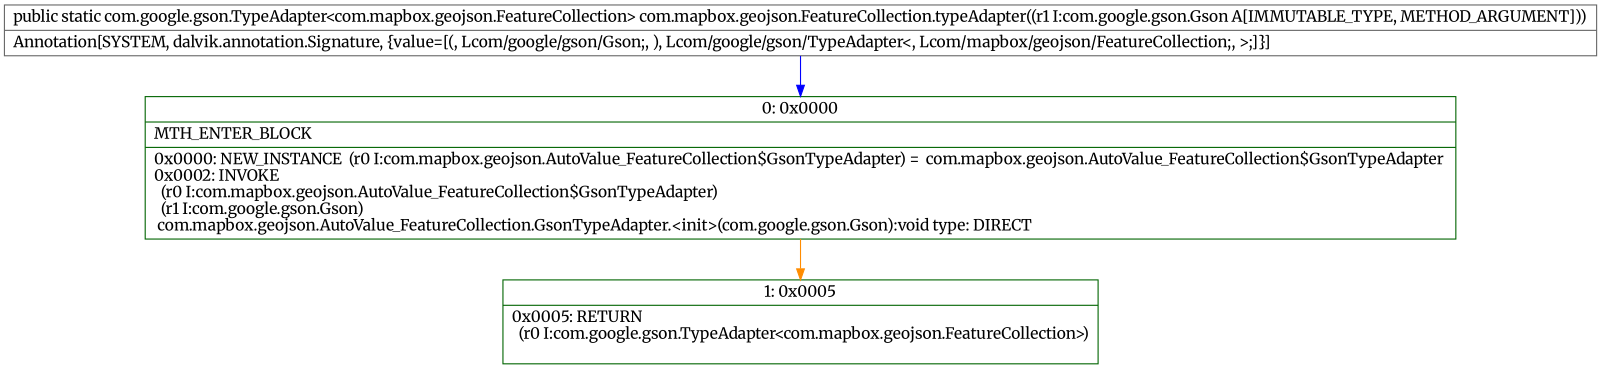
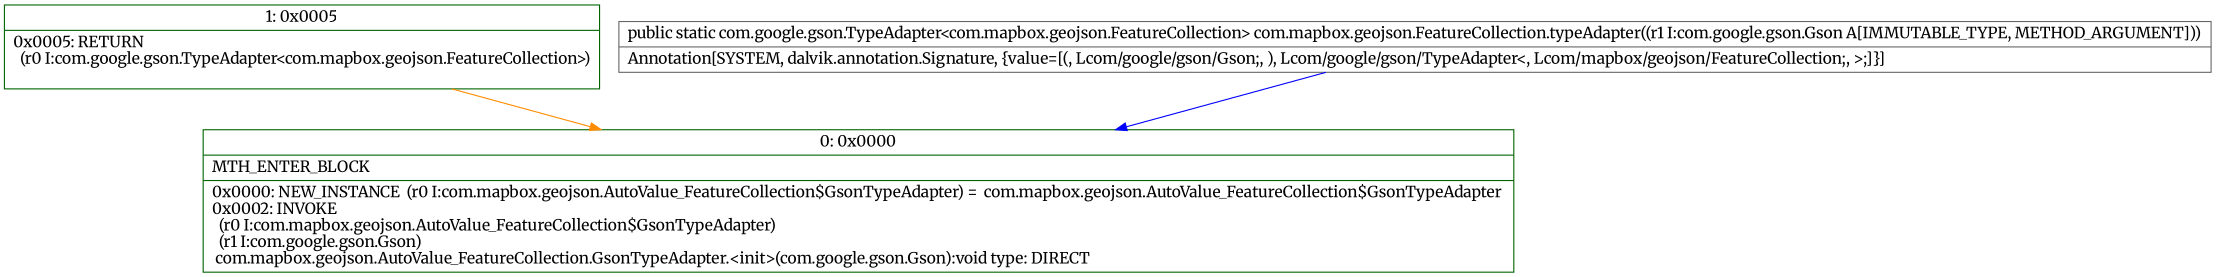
(801, 254) -> (521, 108)
